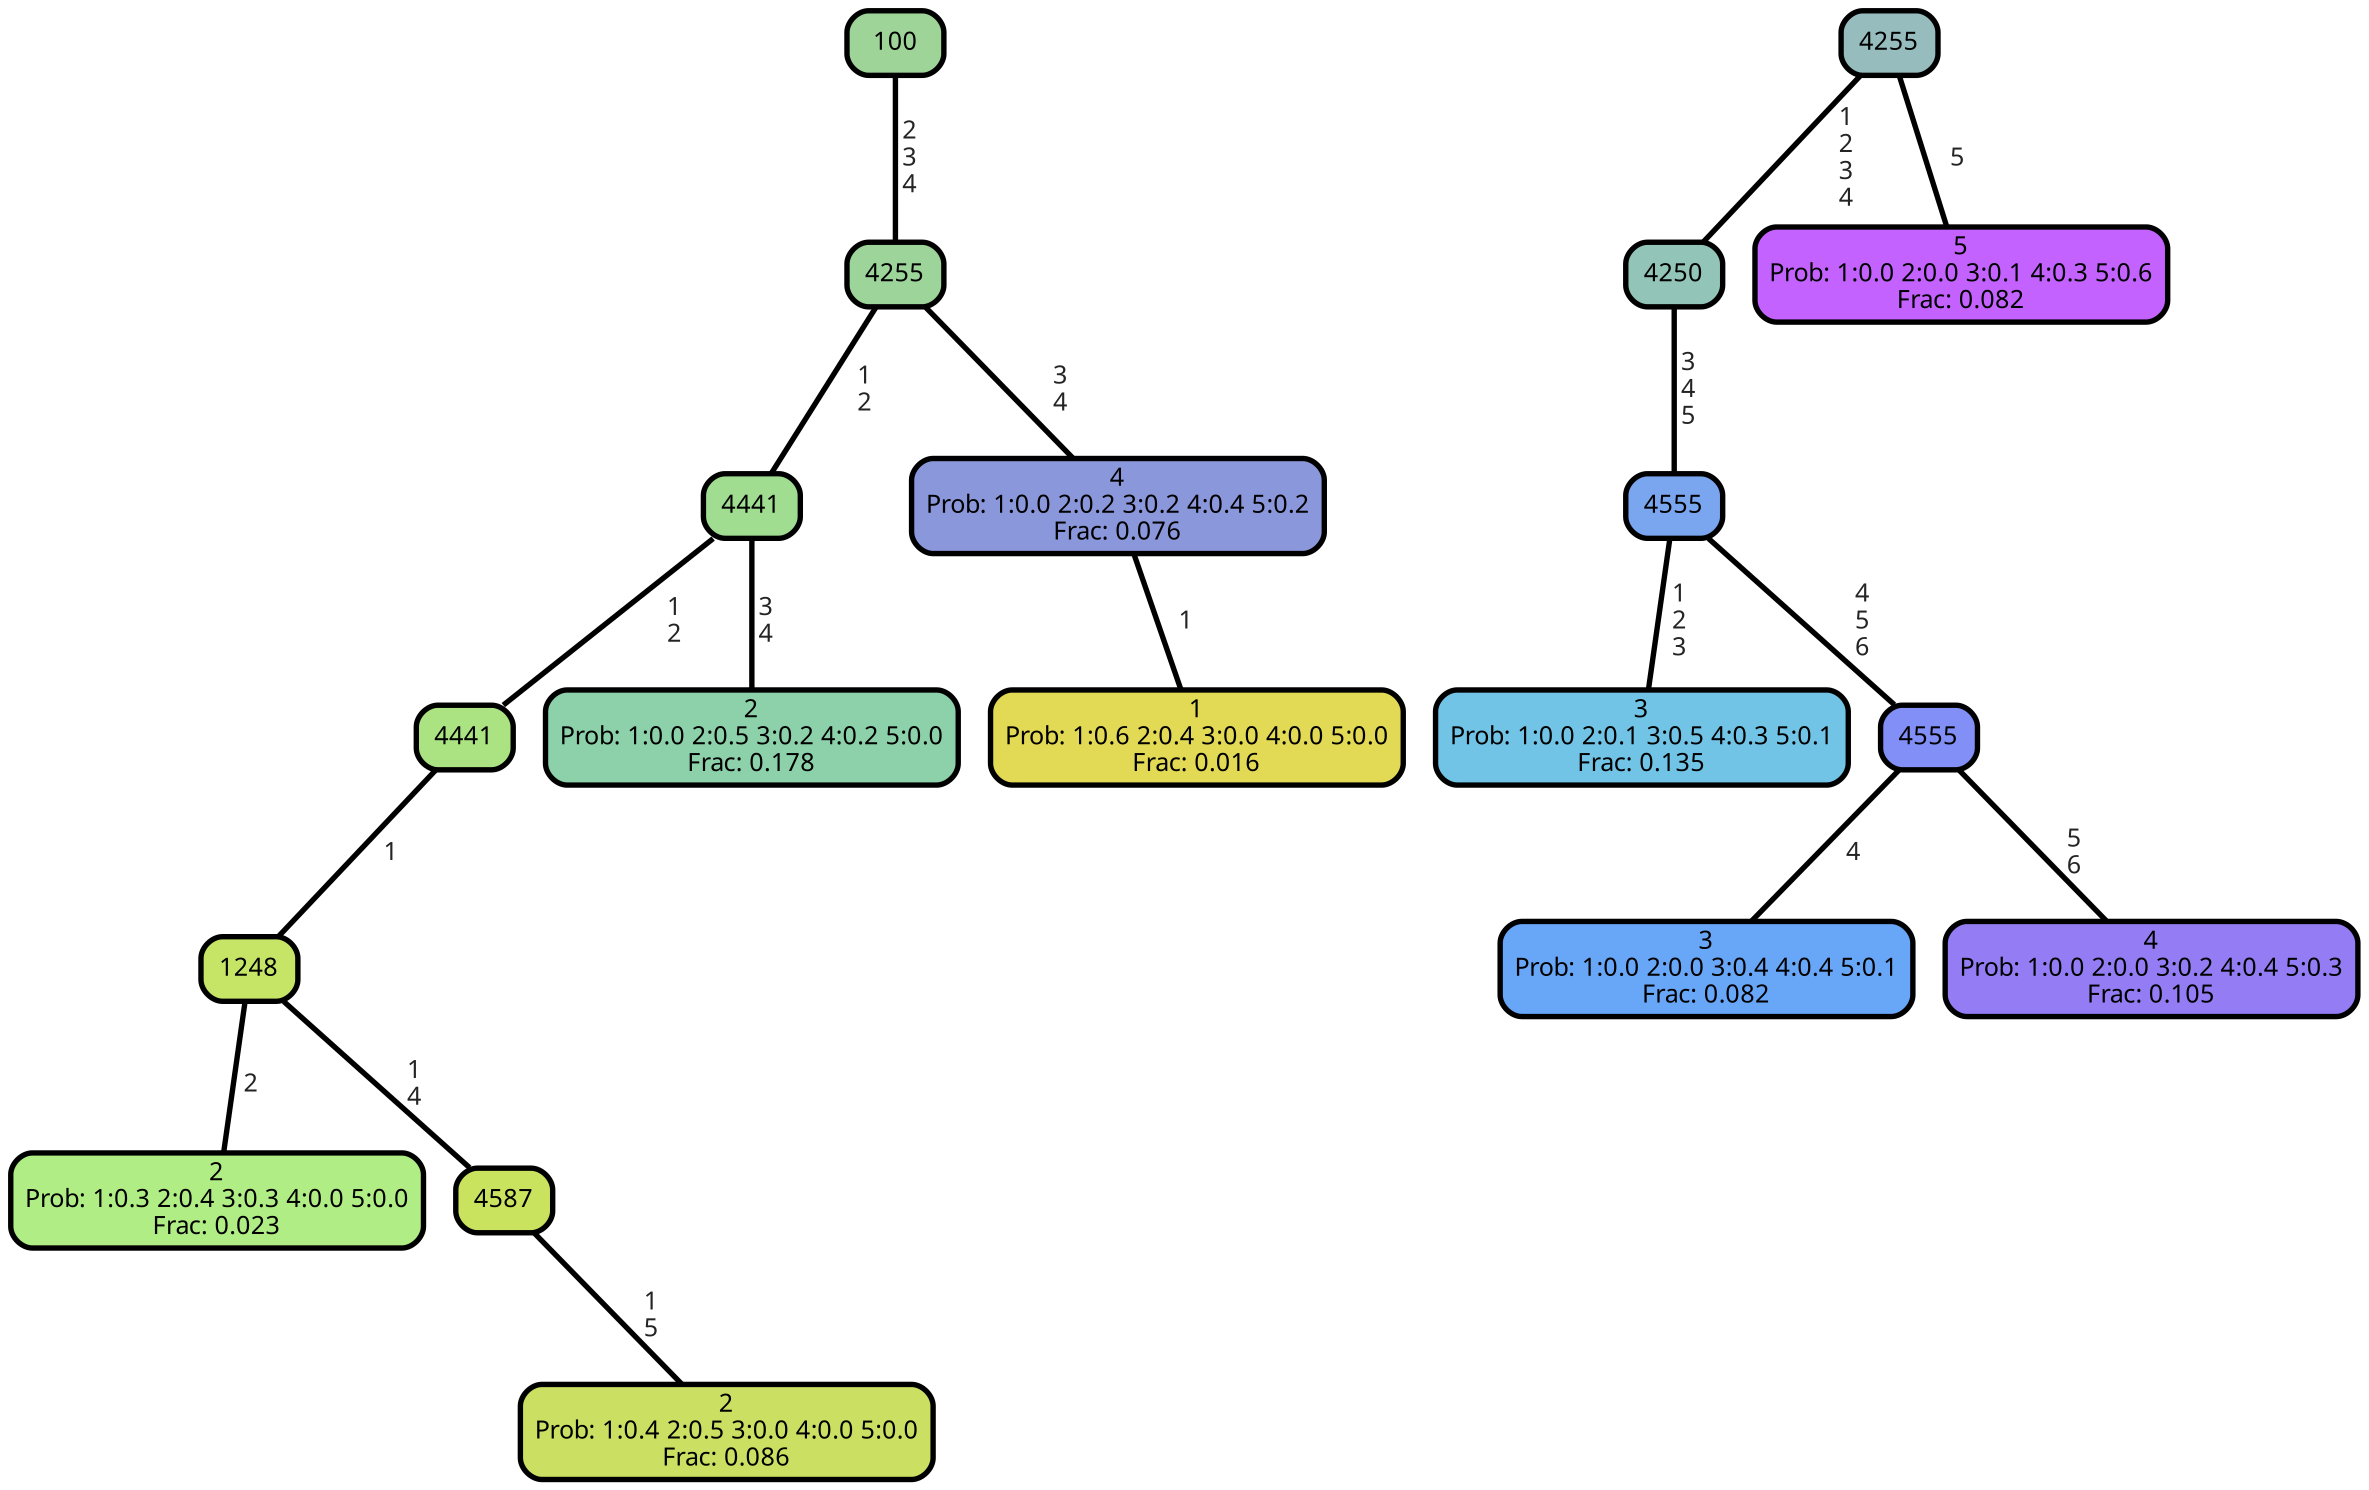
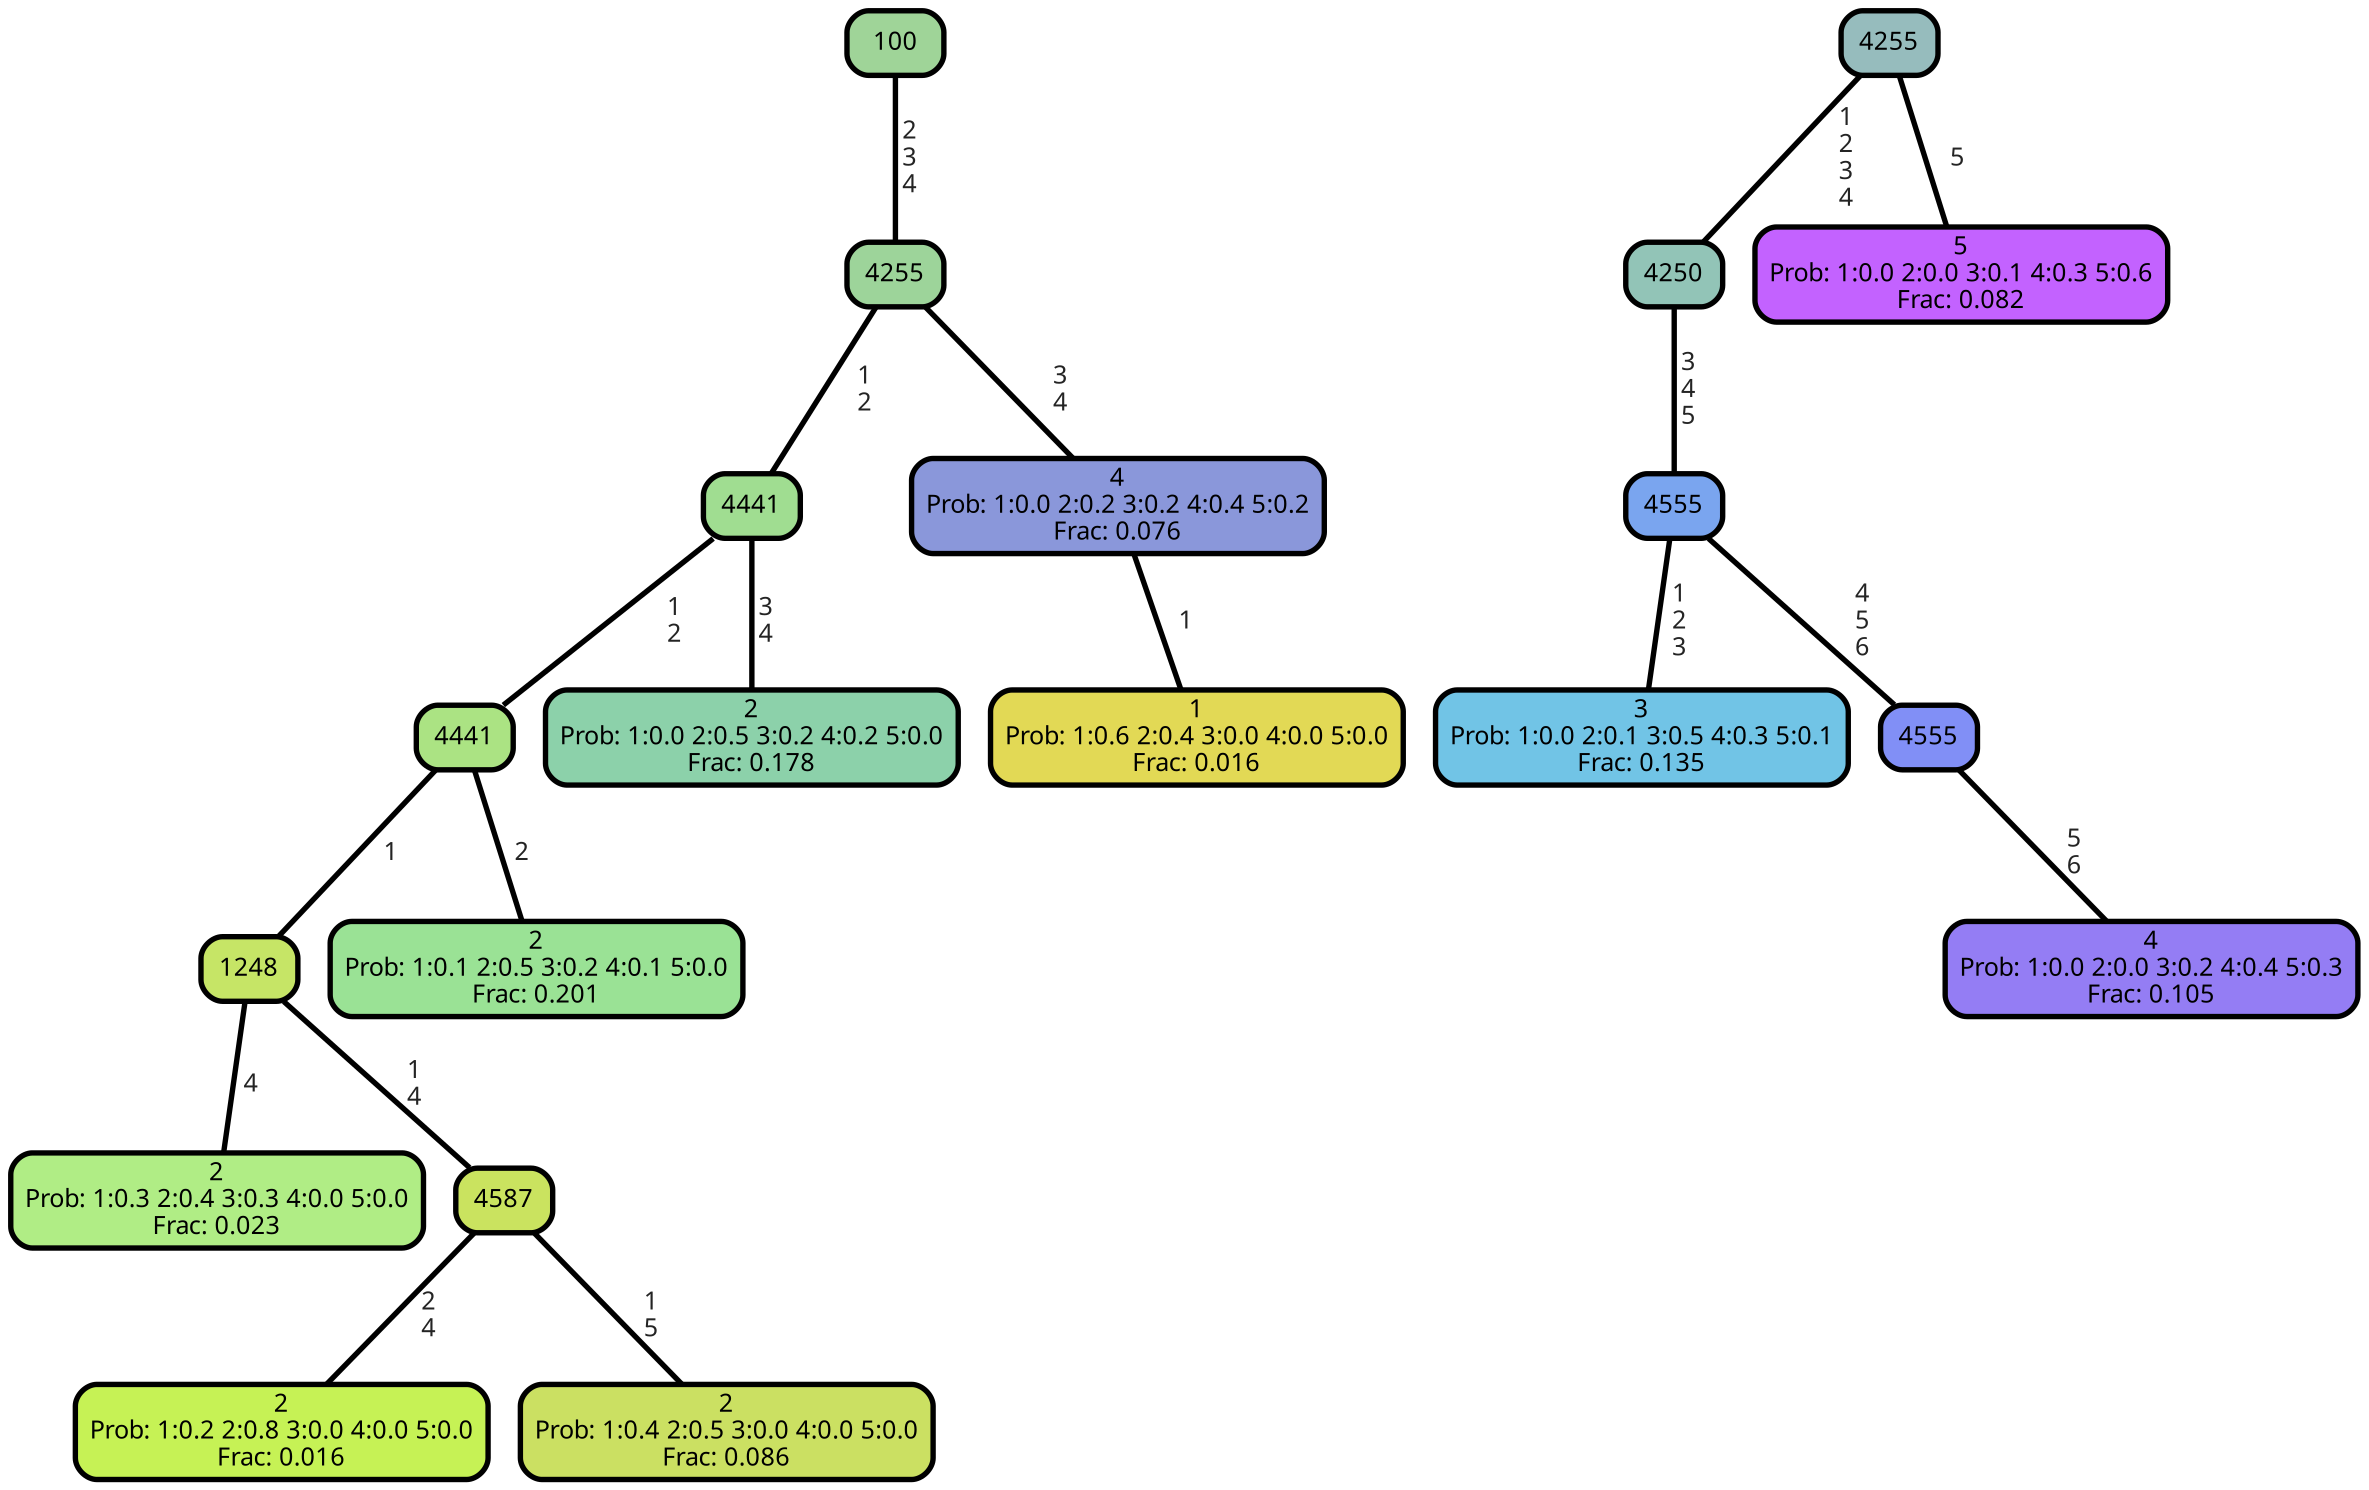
none -> (537, 969)
(1707, 969) -> none
(249, 1085) -> (249, 1085)
none -> (282, 1432)
